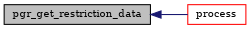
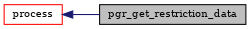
(174, 15) -> (86, 15)
